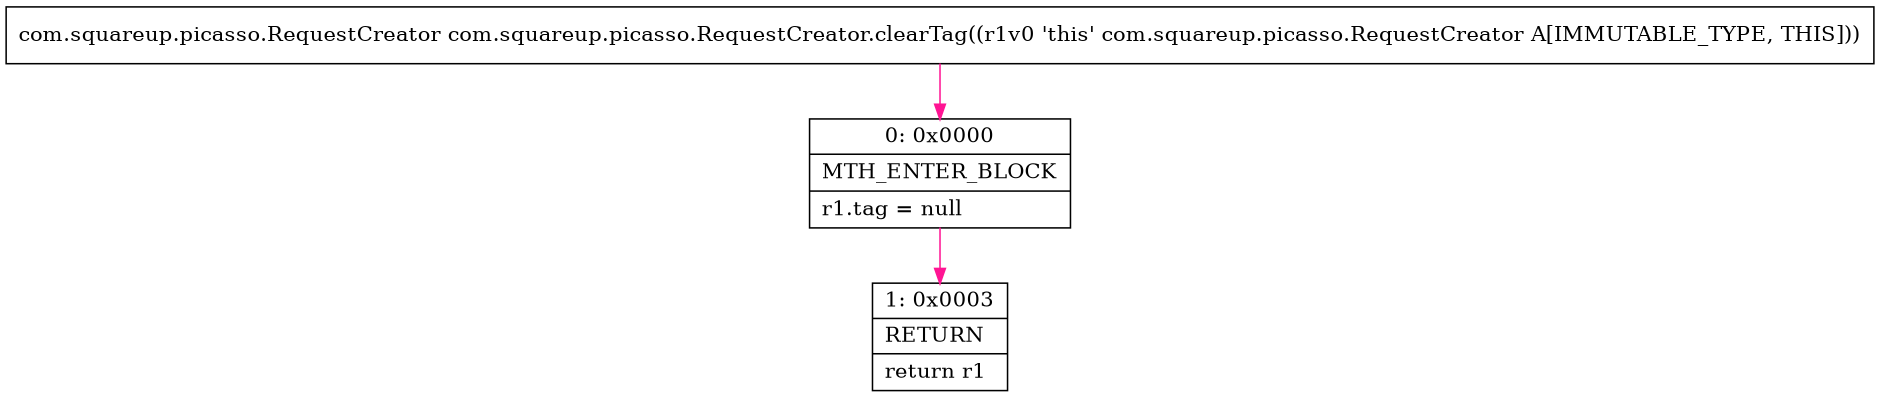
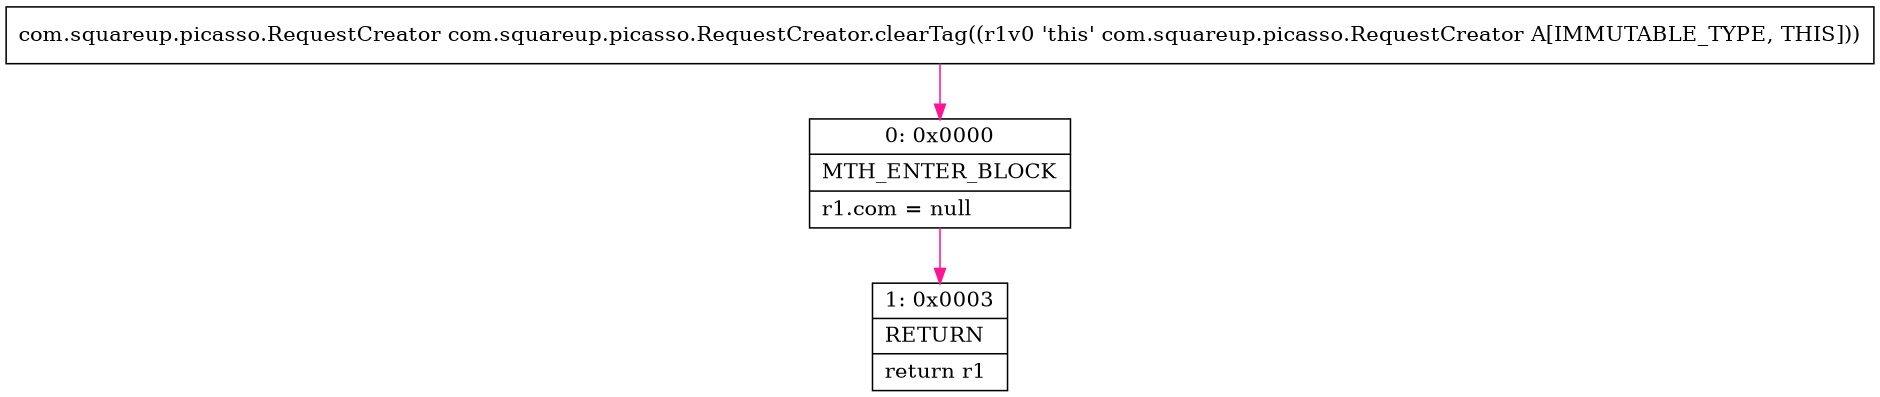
(892, 209) -> (897, 209)
